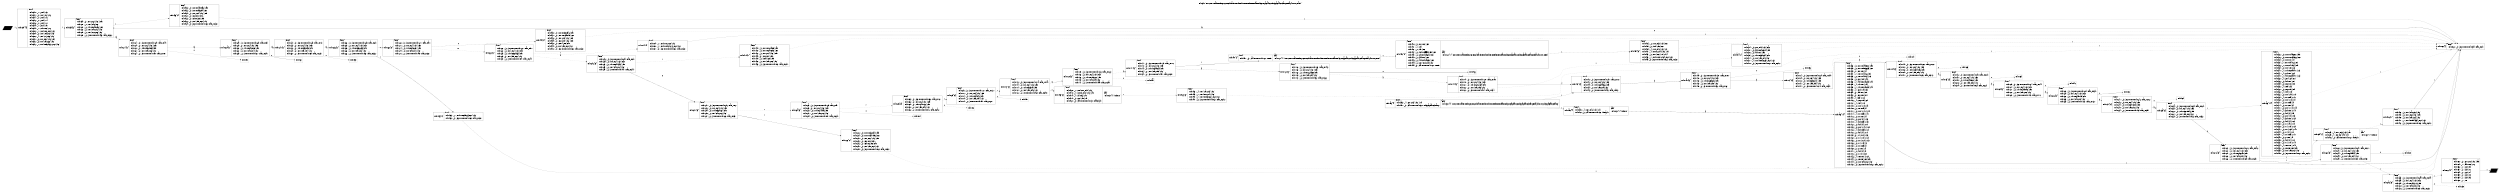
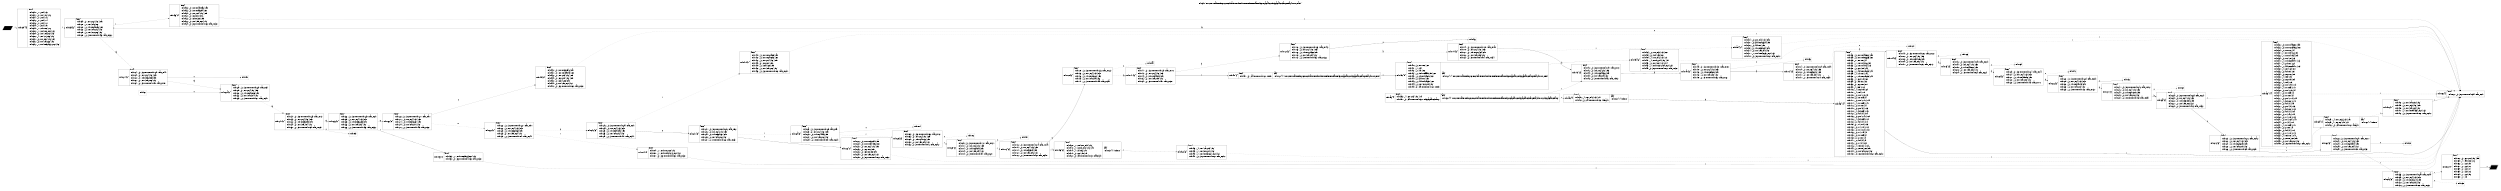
(282, 58) -> (183, 93)
